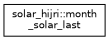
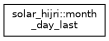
(55, 20) -> (55, 20)
